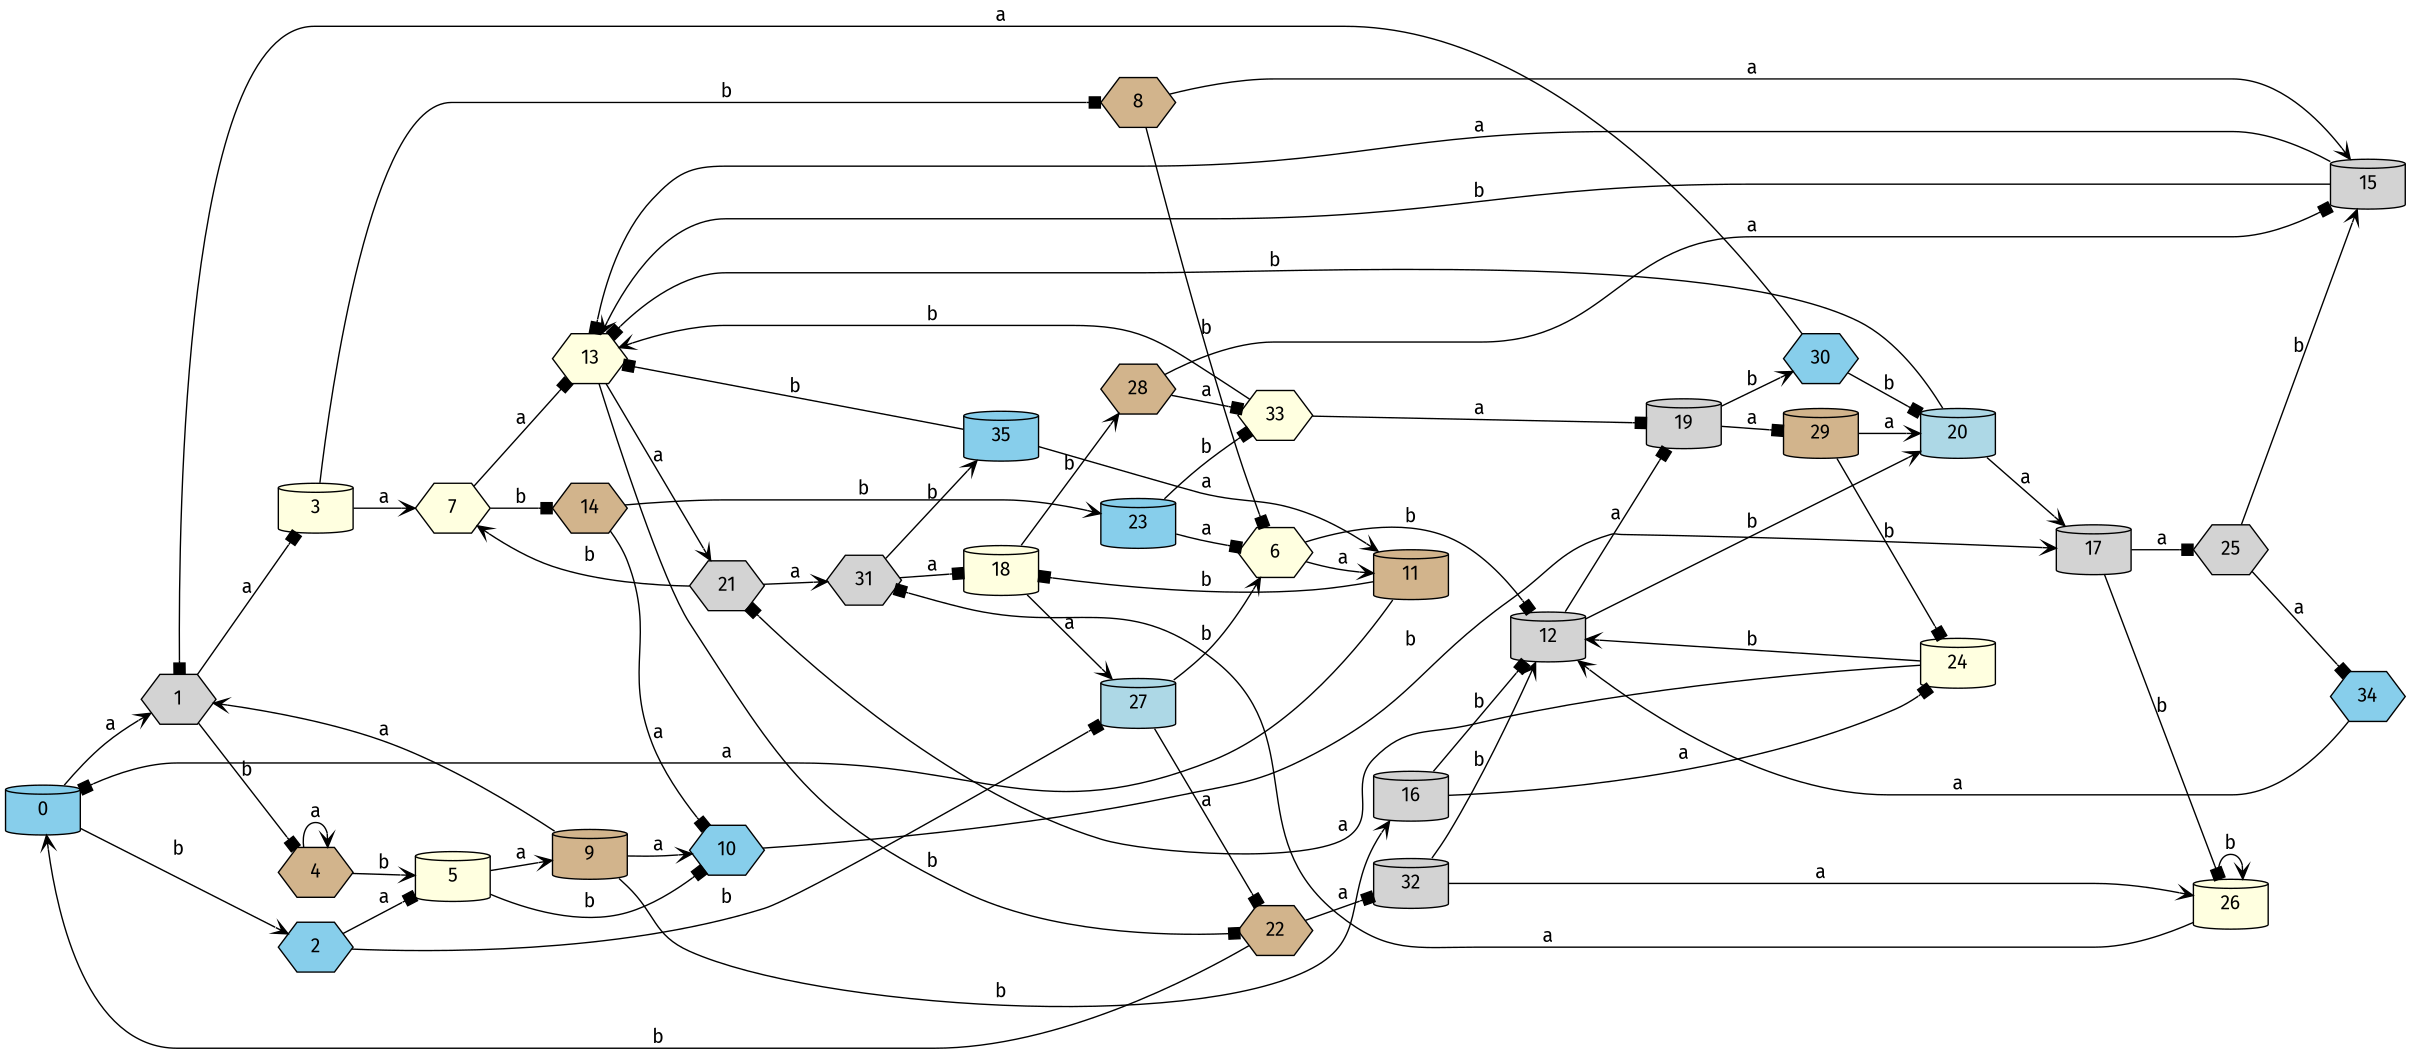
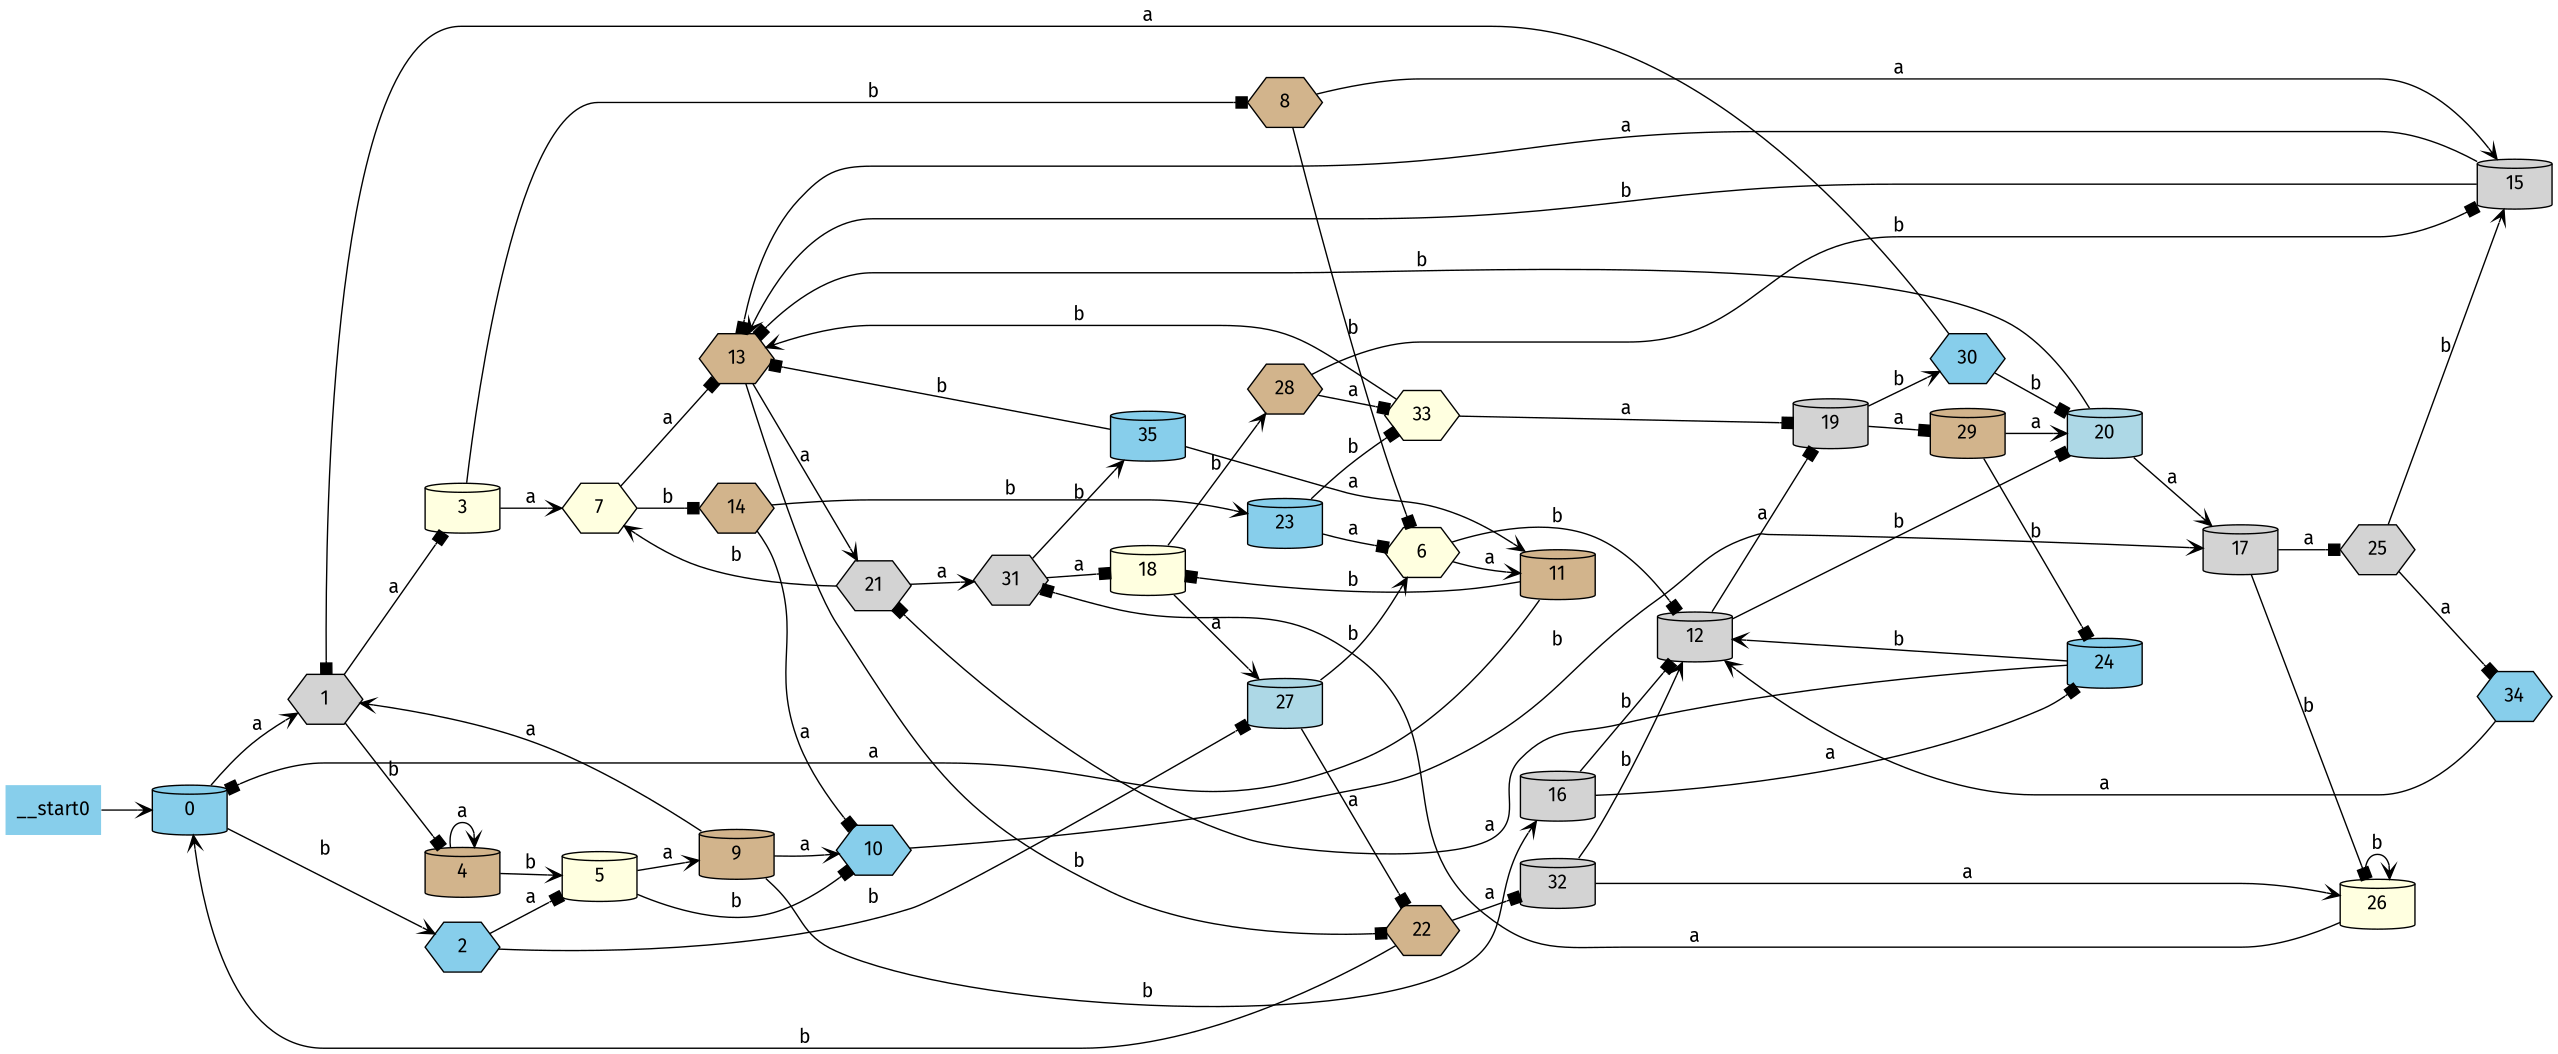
(1752, 226) -> (1899, 226)
(590, 359) -> (737, 359)
(1731, 546) -> (1877, 546)
(1958, 663) -> (2105, 663)
none -> (53, 810)
(316, 872) -> (462, 872)
